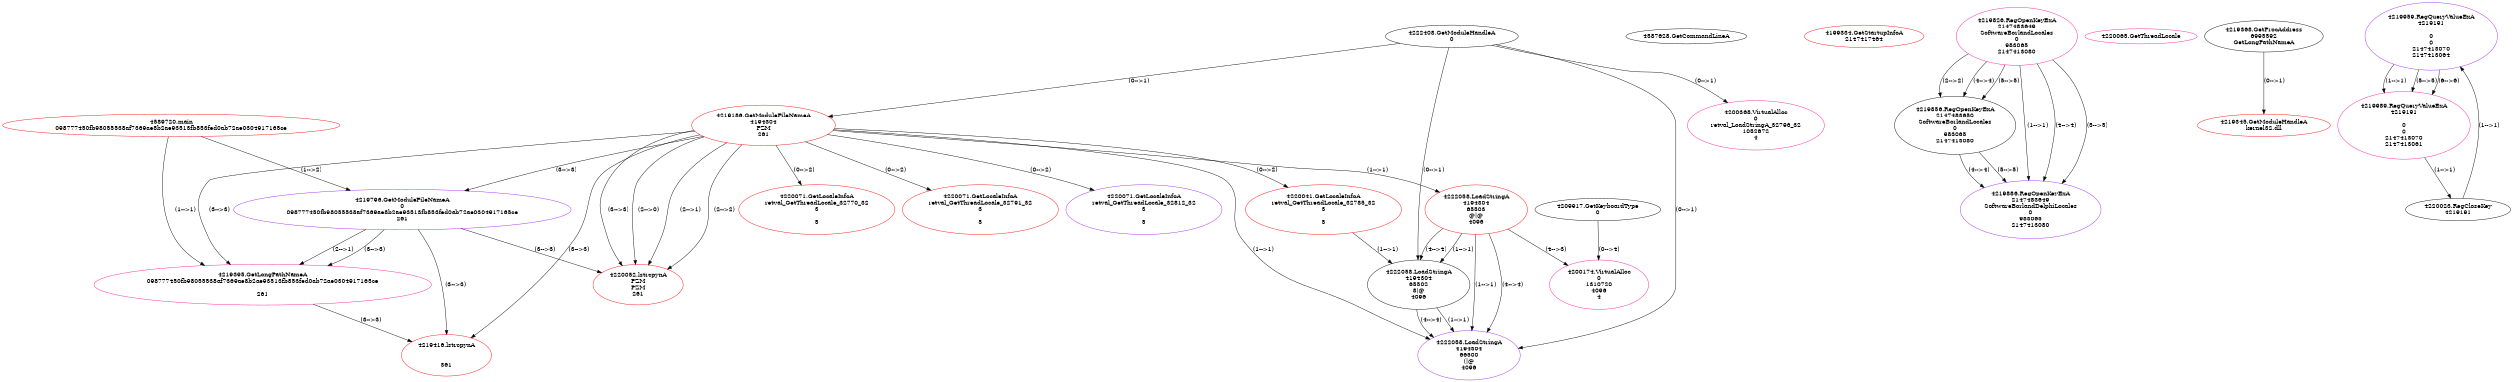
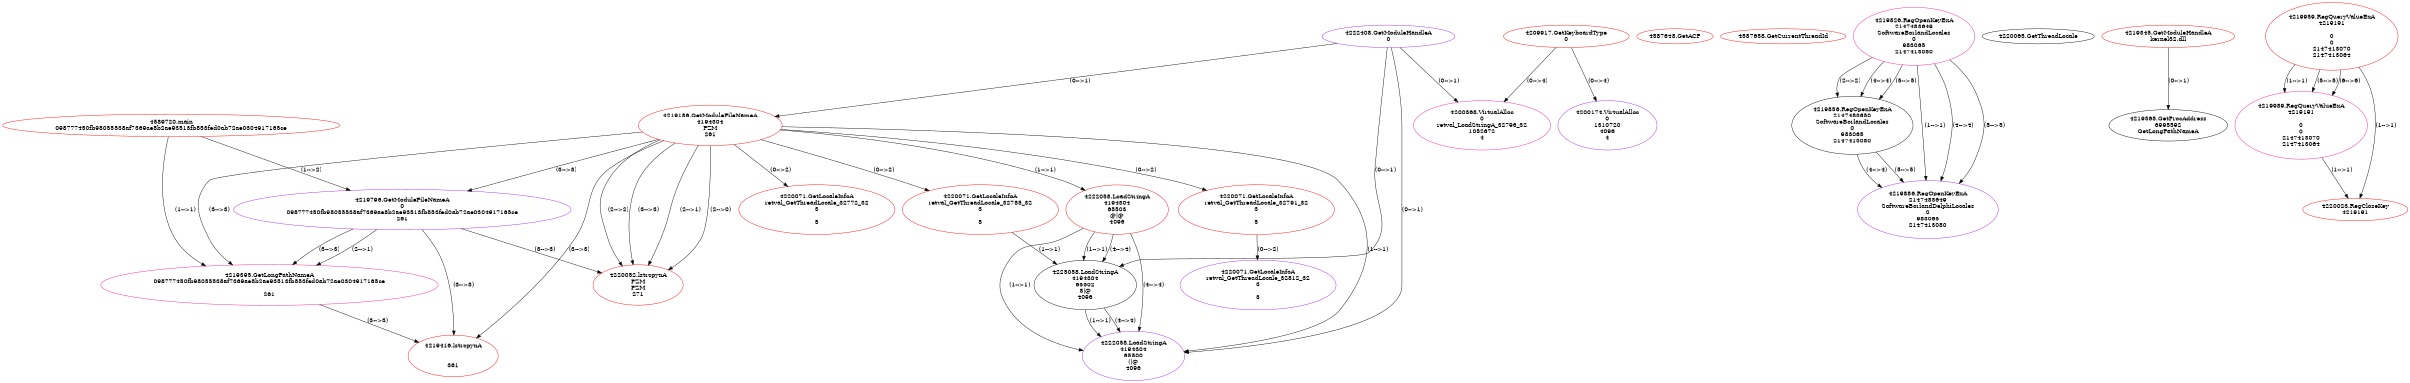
(1452, 36) -> (1388, 36)
none -> (1675, 36)
(1686, 36) -> none
none -> (1783, 36)
(1864, 36) -> none
(2141, 36) -> (2038, 36)
(2431, 36) -> (2332, 36)
none -> (1531, 73)
(2264, 81) -> (2168, 77)
(2404, 125) -> (2301, 125)
(2478, 134) -> (2375, 130)
(960, 157) -> (1257, 245)
(817, 210) -> (817, 210)
(1323, 210) -> (980, 210)
(1598, 210) -> (1566, 36)
(2458, 210) -> (2355, 210)
(1536, 246) -> none
(638, 285) -> (638, 285)
(1419, 285) -> (1085, 285)
(1599, 285) -> (1607, 125)
(1469, 355) -> (1133, 356)
